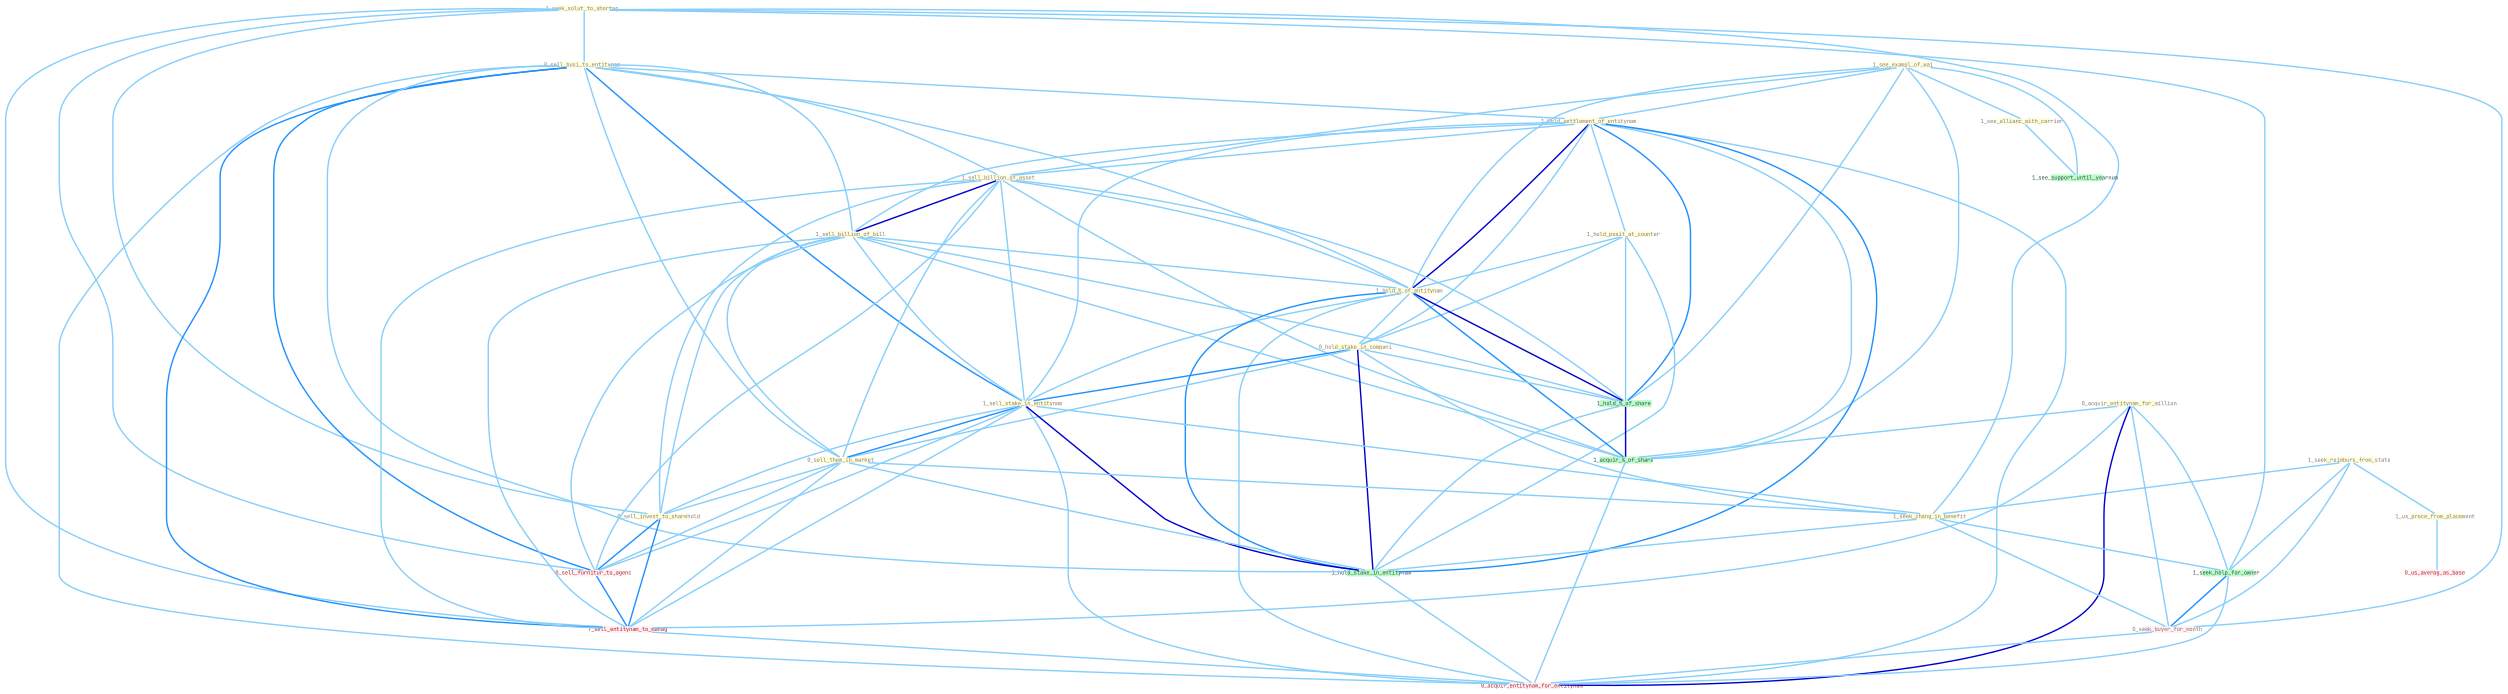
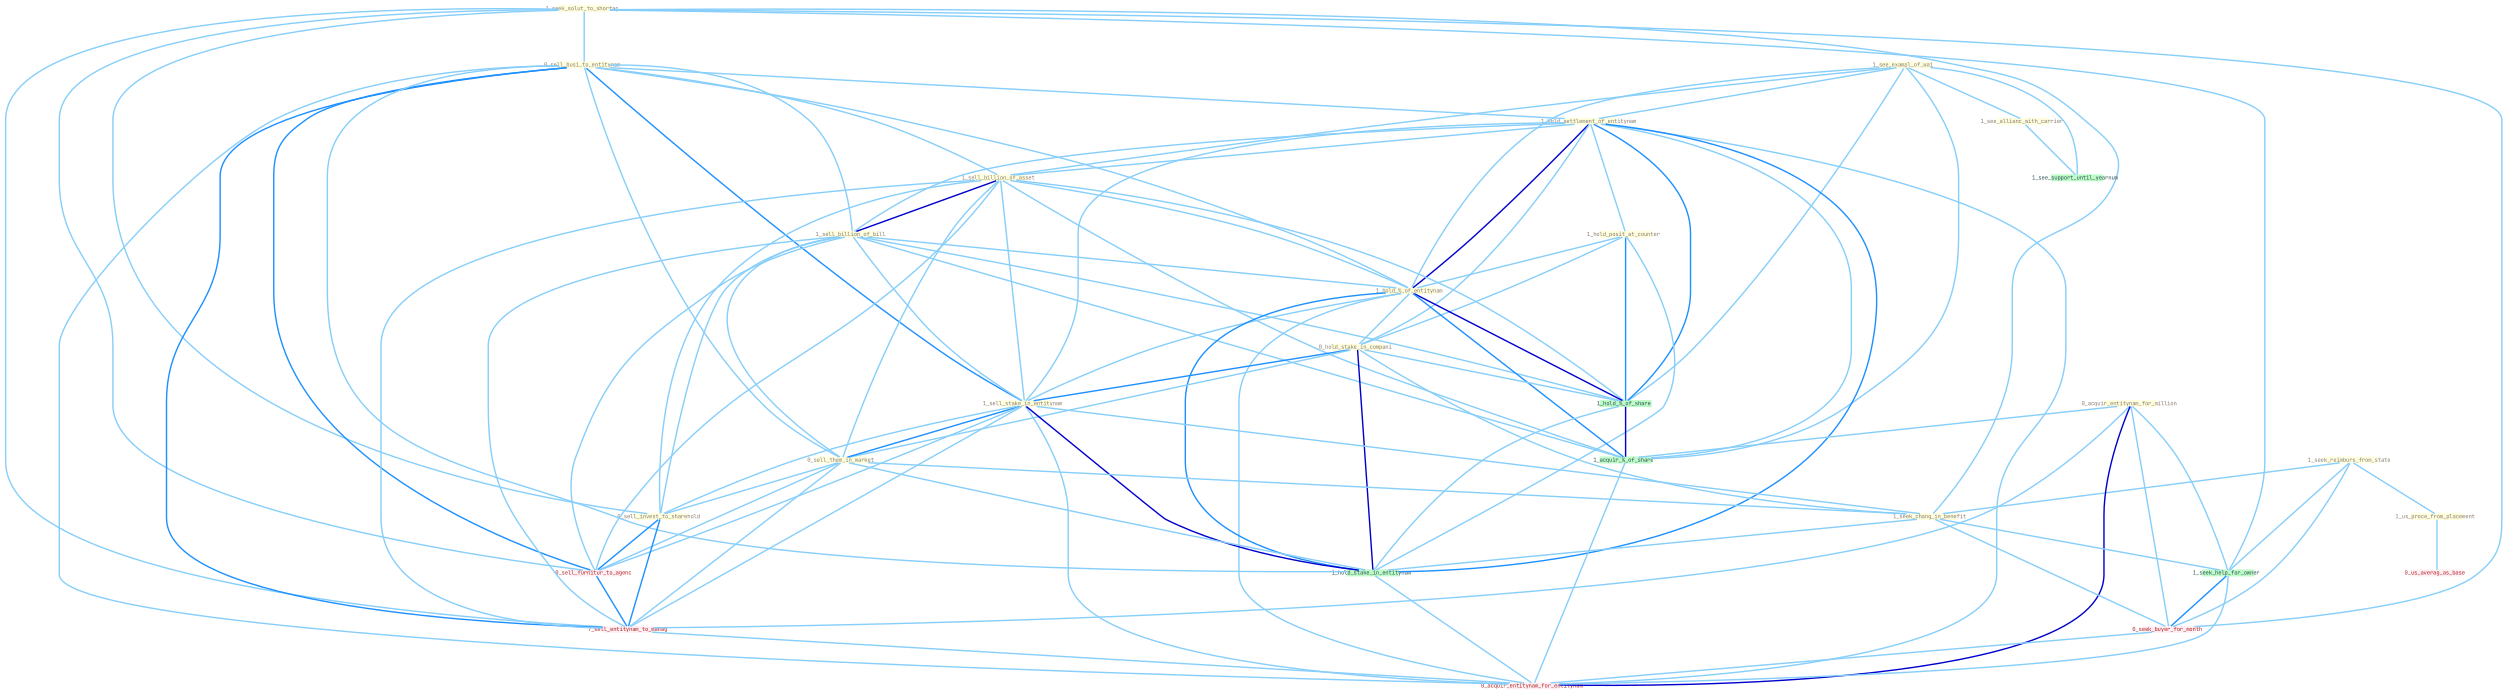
(1626, 319) -> (1626, 319)
(2169, 629) -> (2169, 629)
